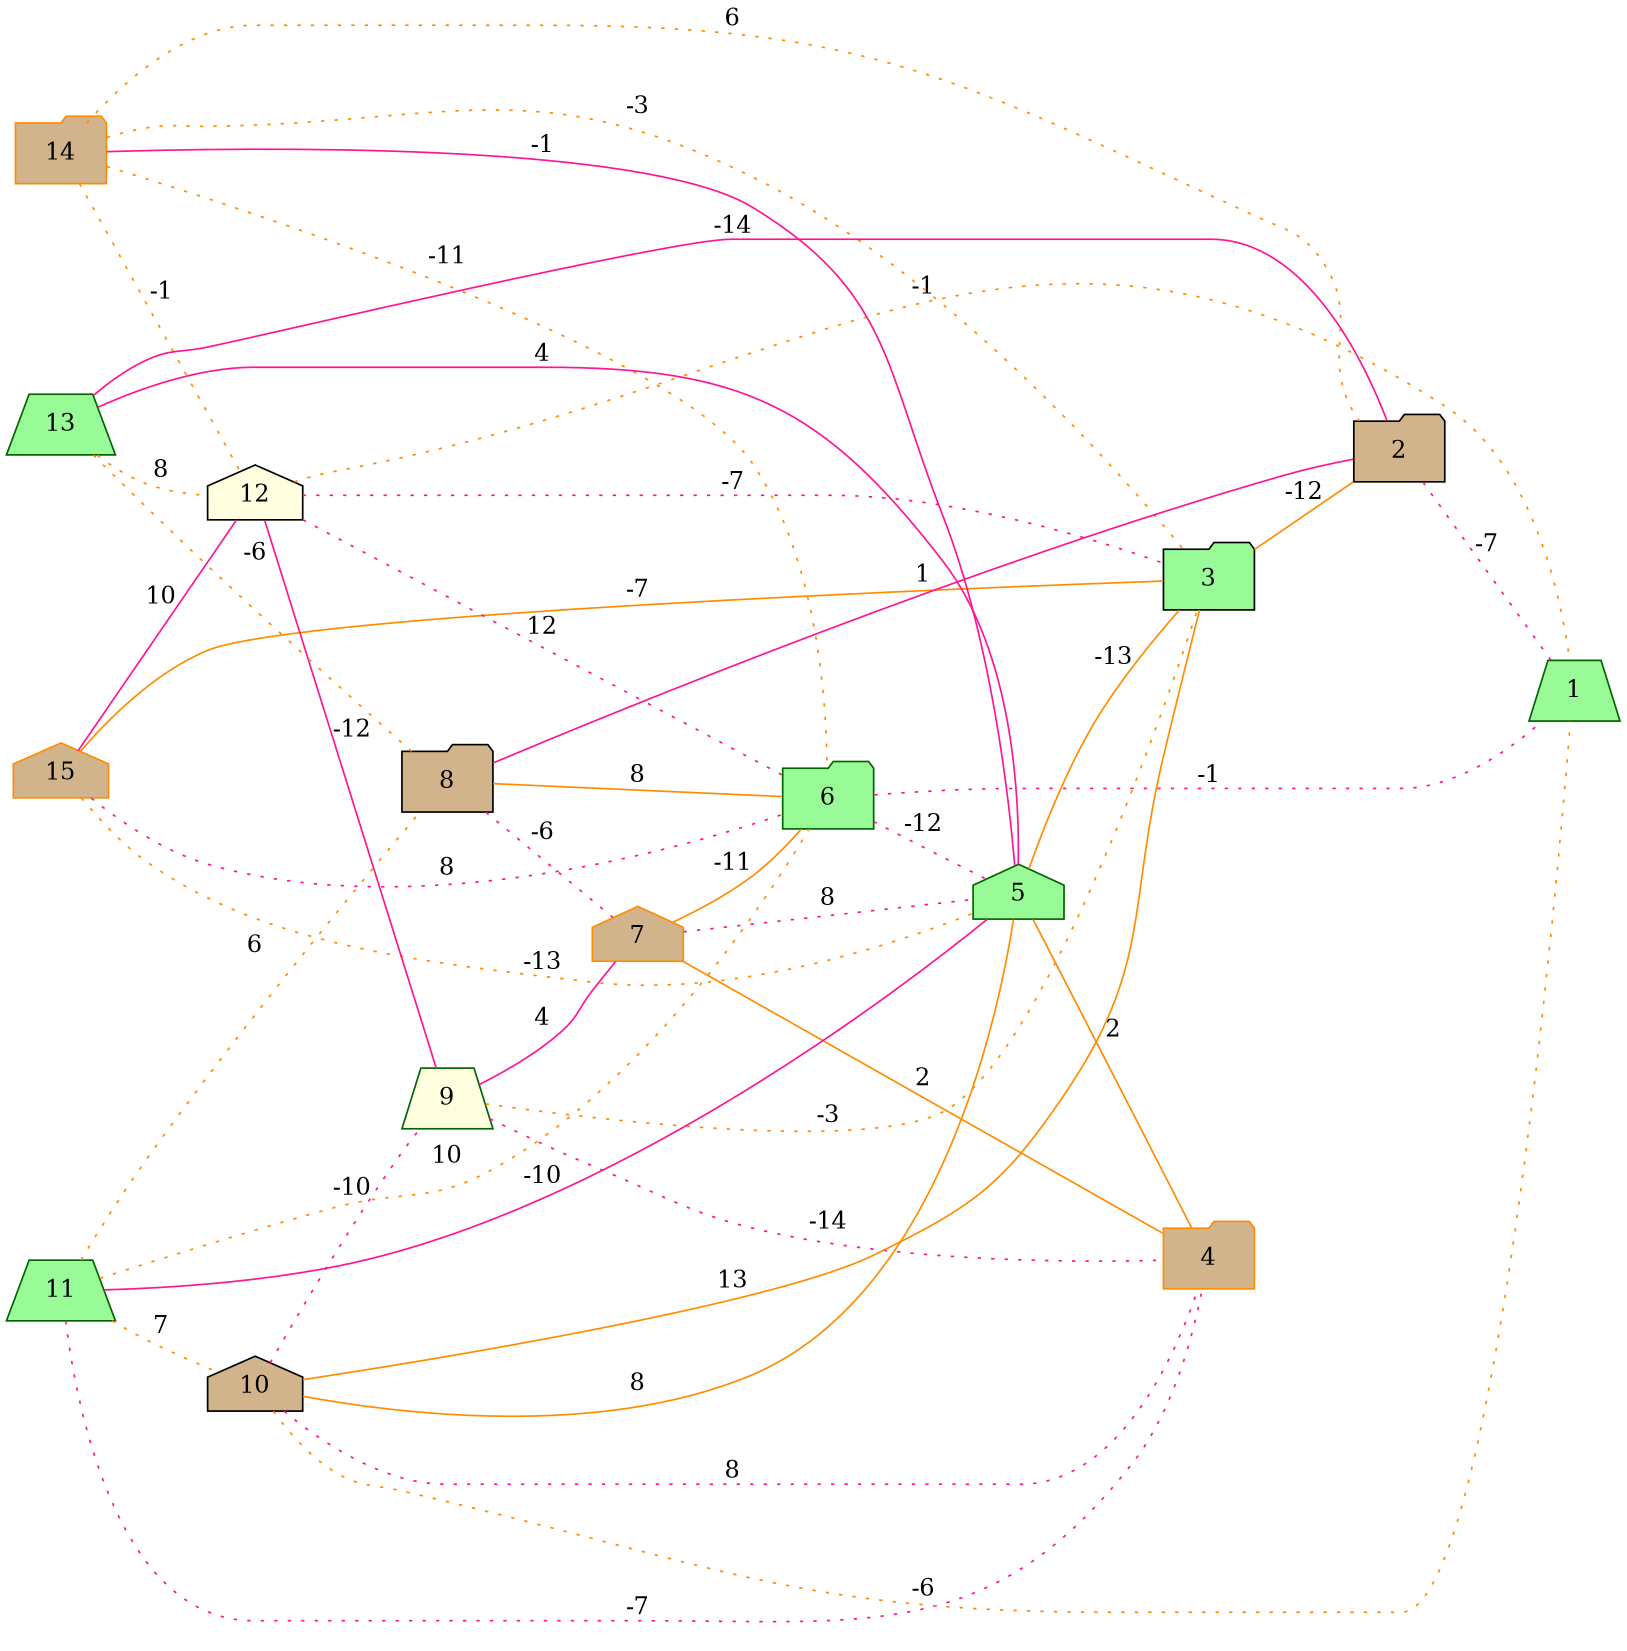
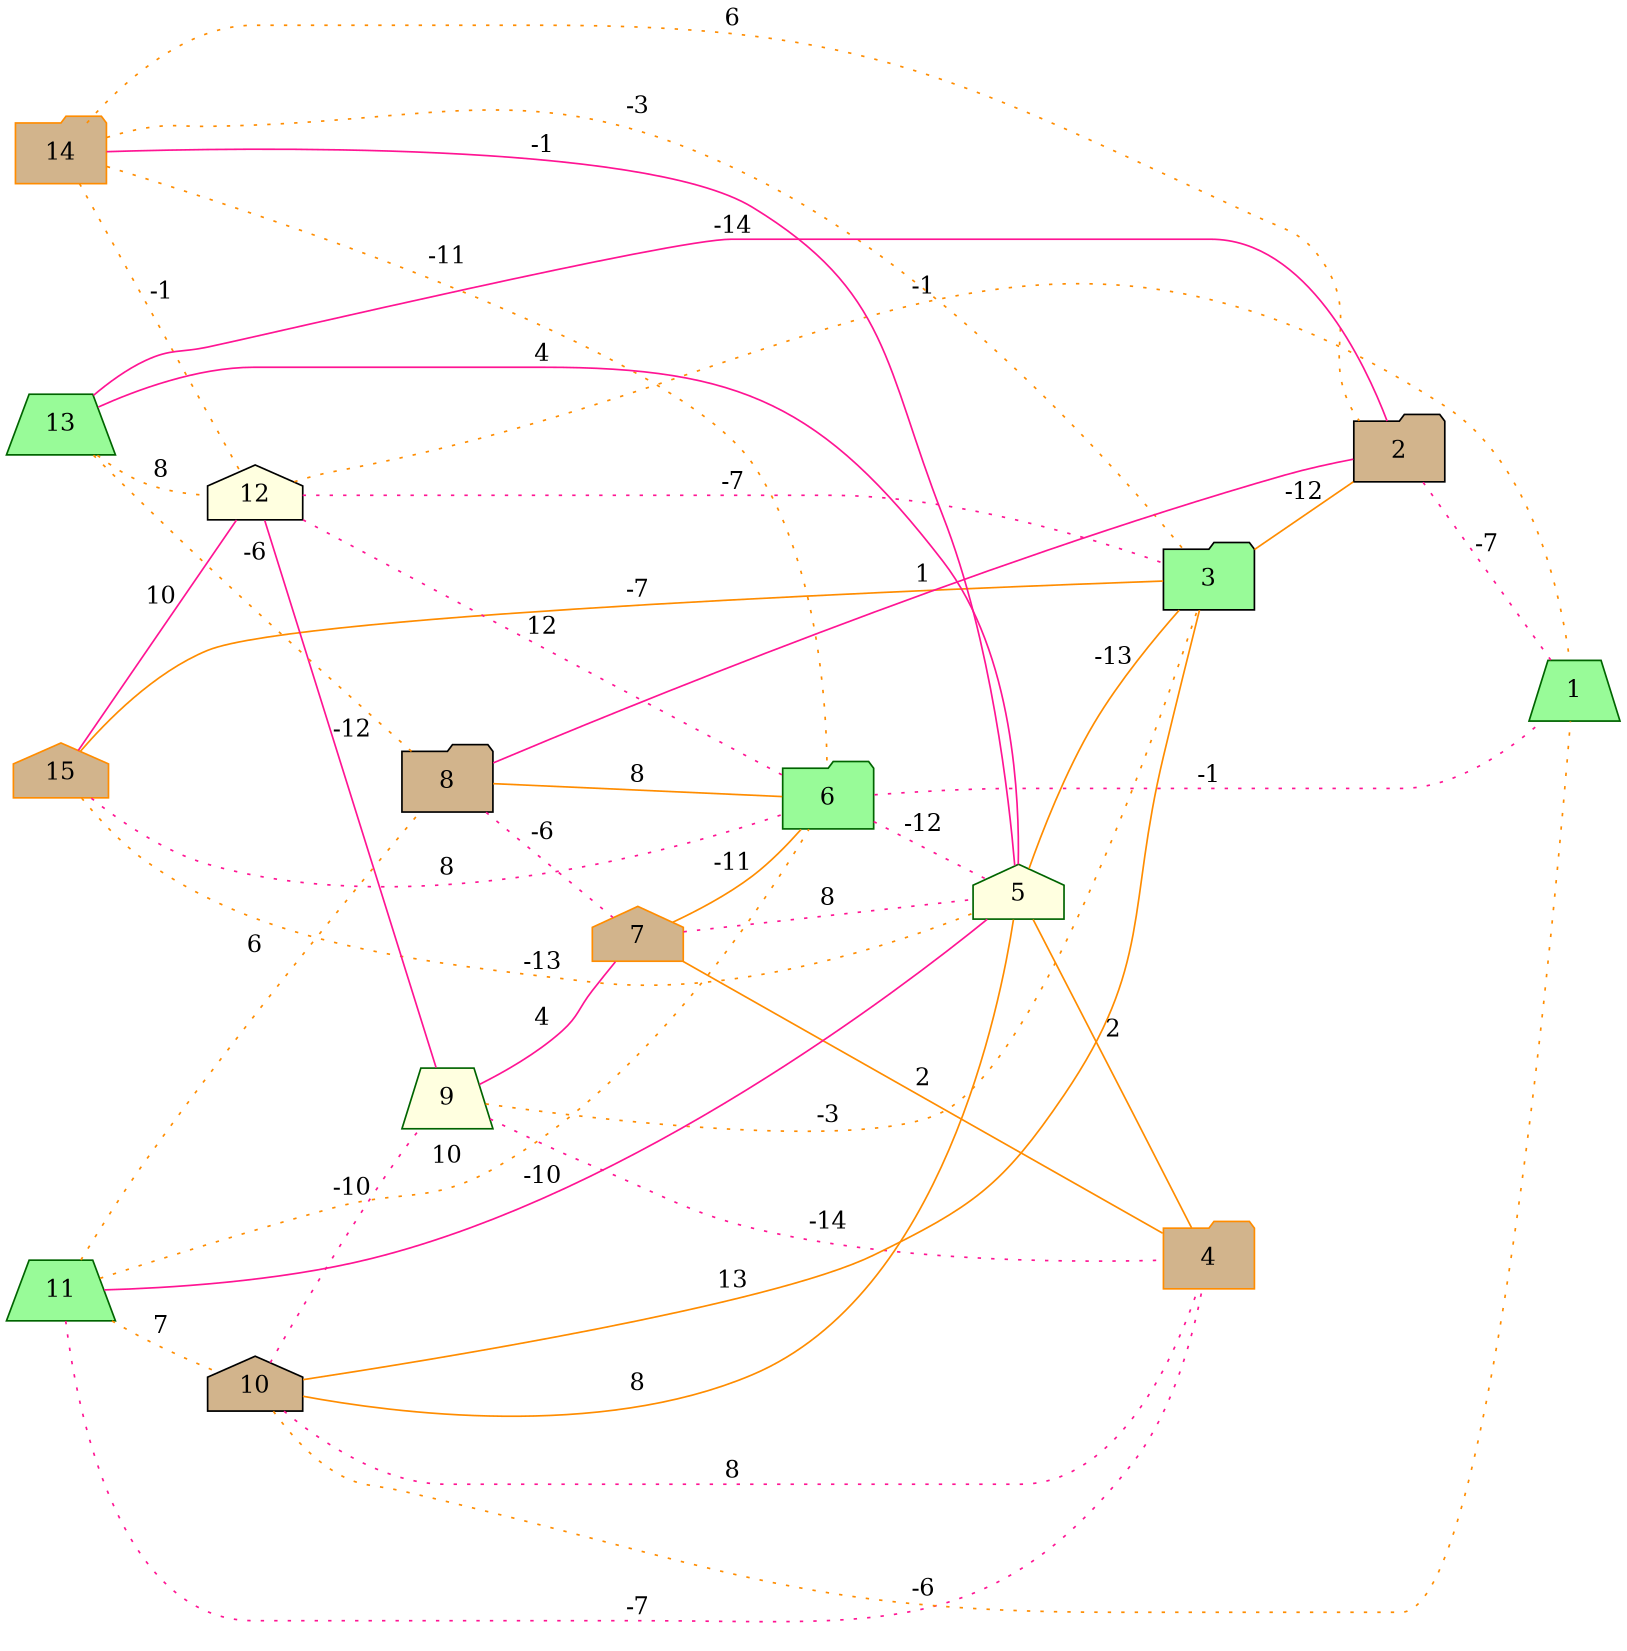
(1019, 895) -> (1019, 895)
